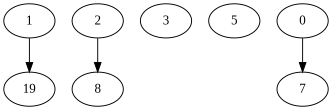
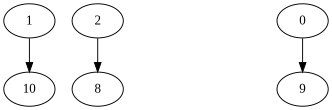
(166, 21) -> none
(234, 21) -> none
(29, 89) -> (29, 89)
(303, 89) -> (303, 89)
